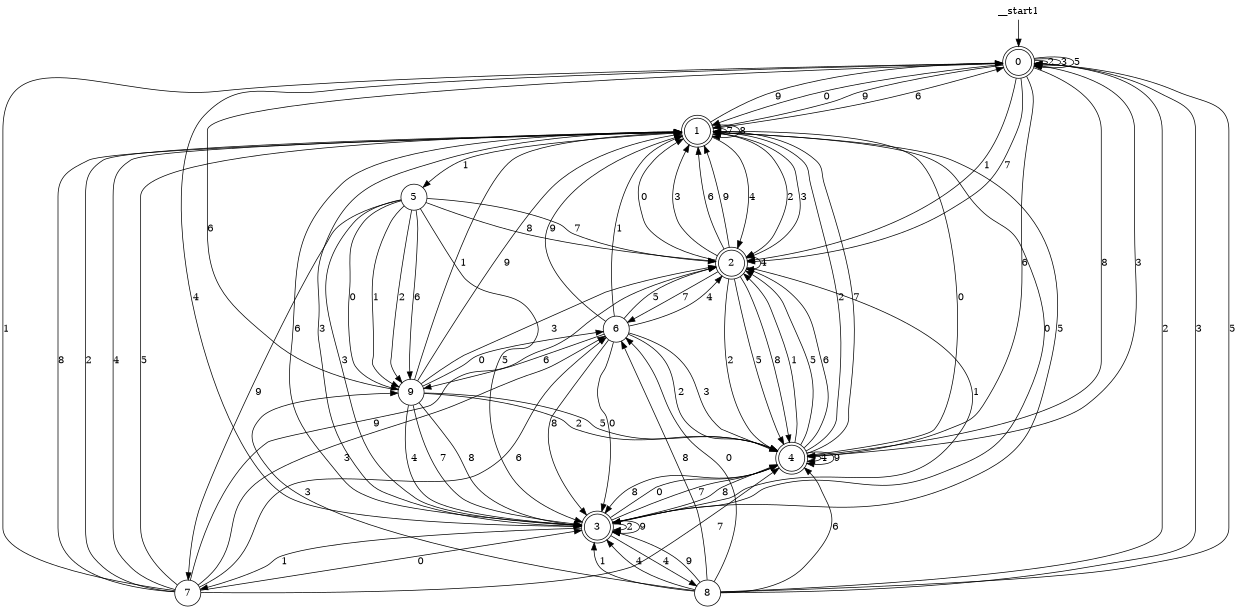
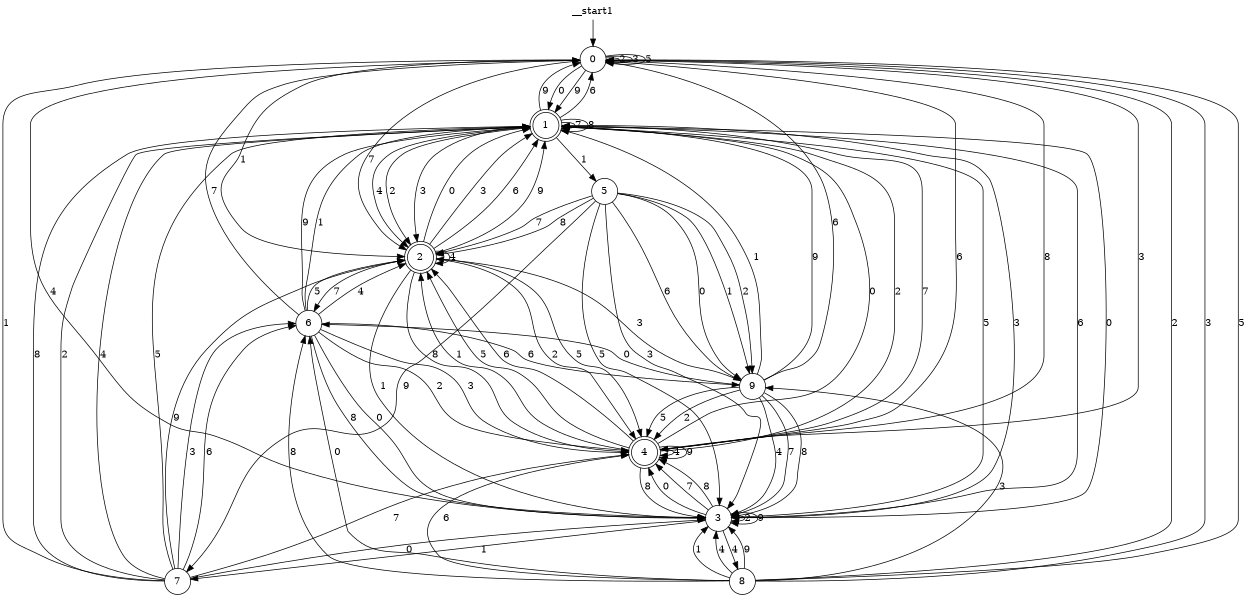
(1019, 62) -> (593, 59)
none -> (280, 86)
(597, 527) -> (718, 518)
